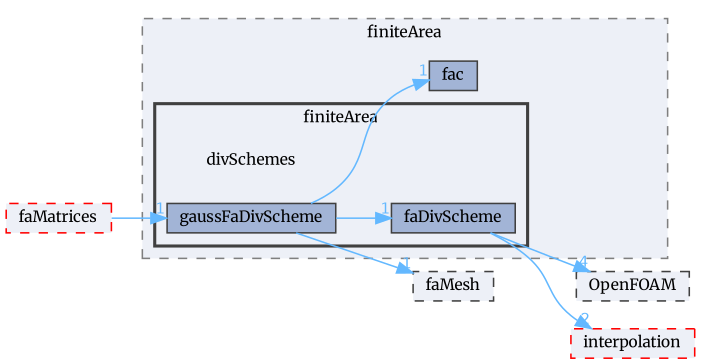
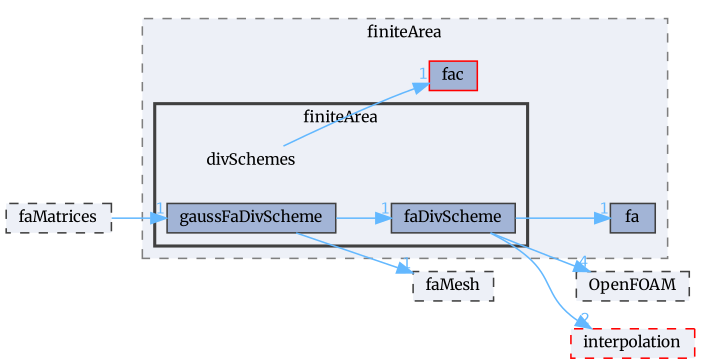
(453, 76) -> (453, 76)
(363, 144) -> (348, 116)
(59, 218) -> (59, 218)
none -> (633, 218)
